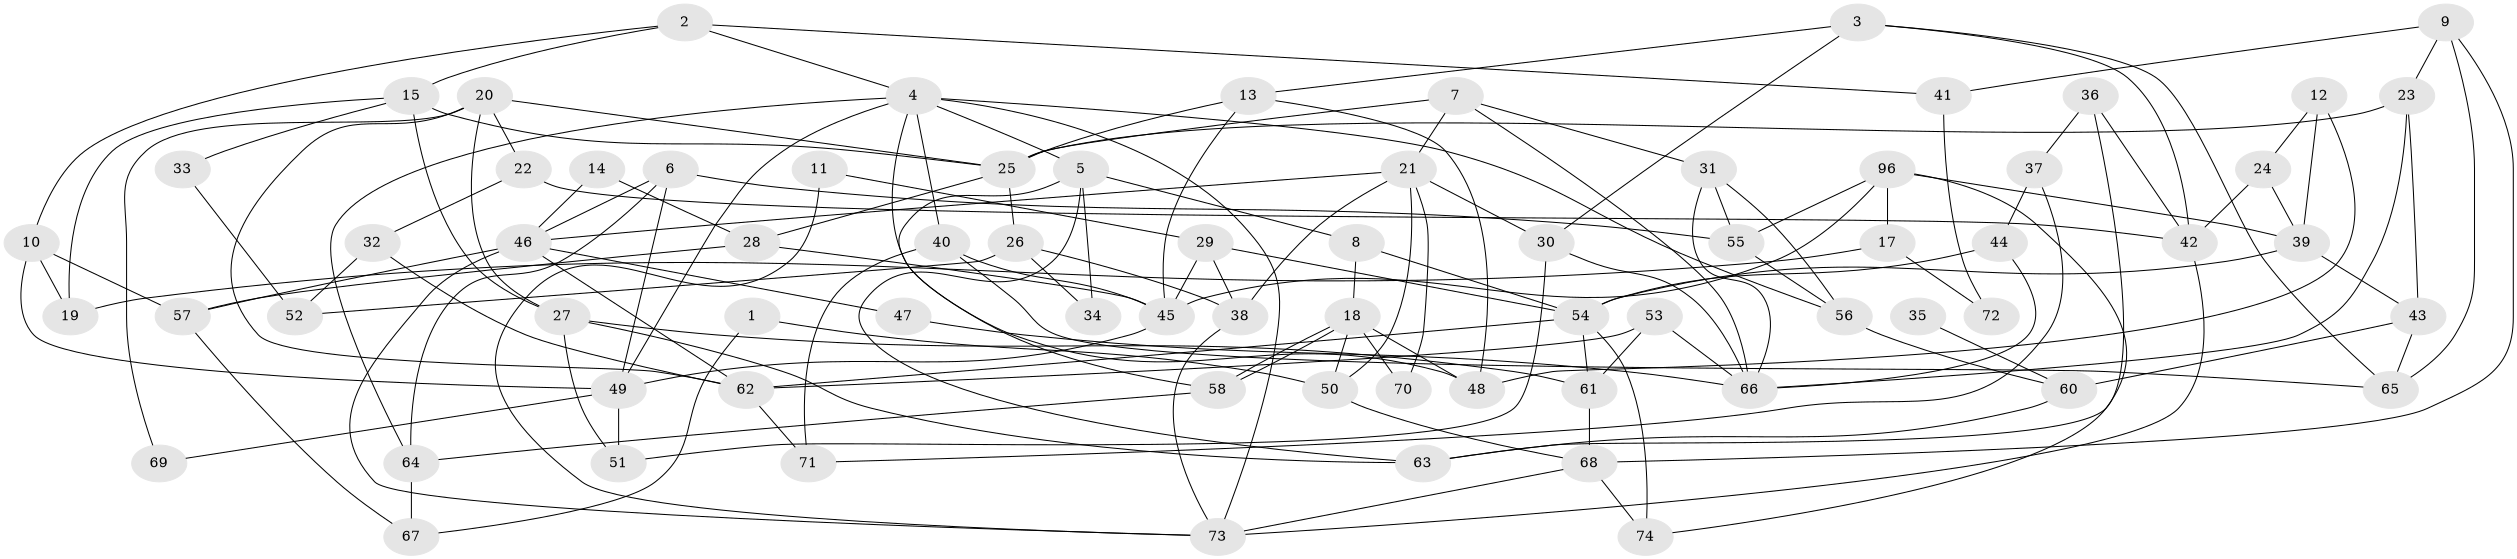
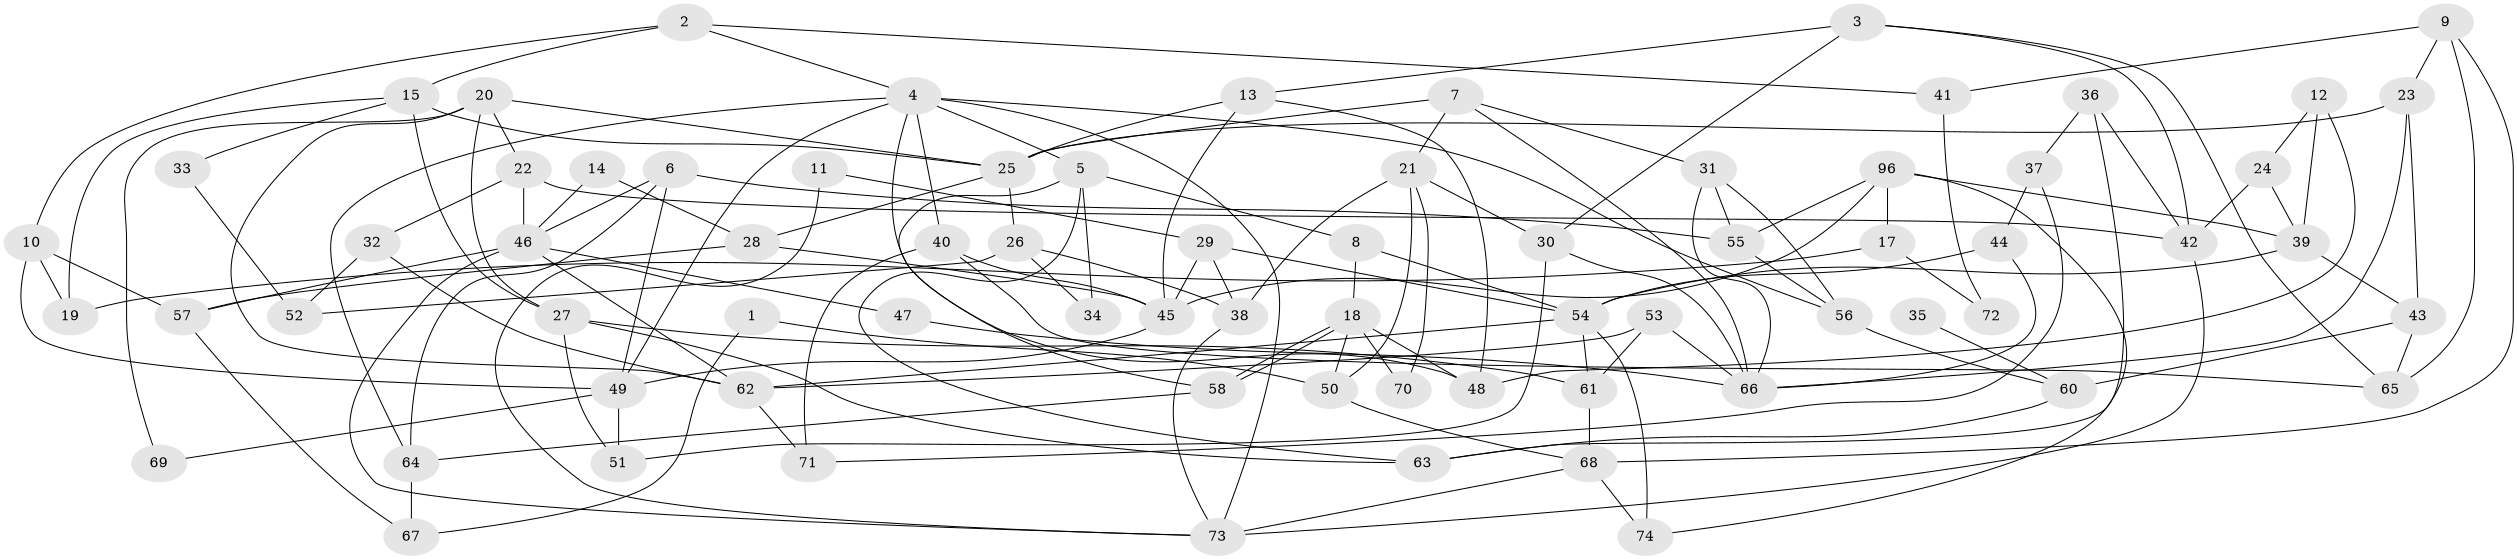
(1049, 198) -> (524, 206)
